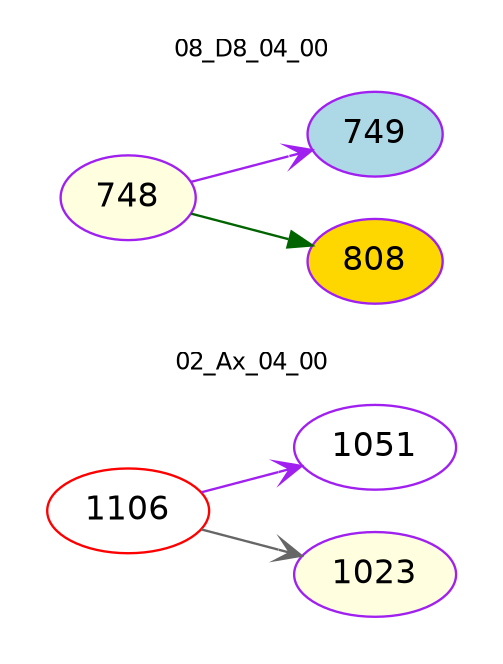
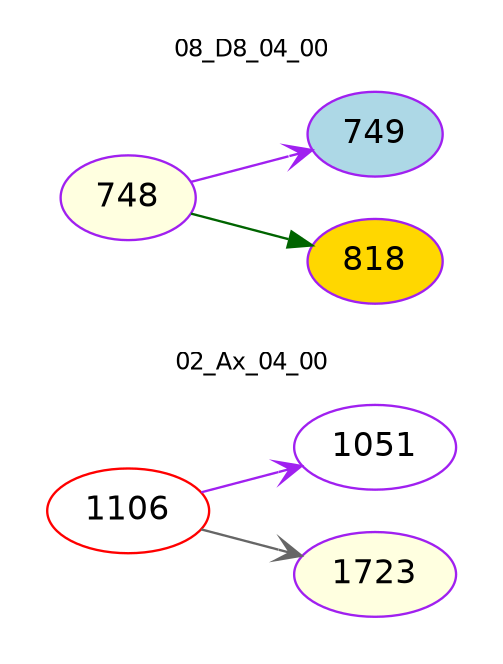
(375, 261) -> (375, 261)
(375, 574) -> (375, 574)
